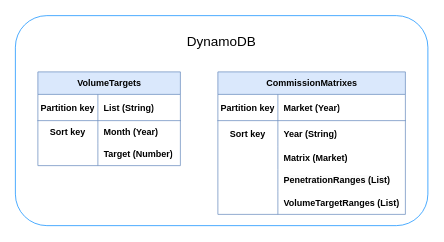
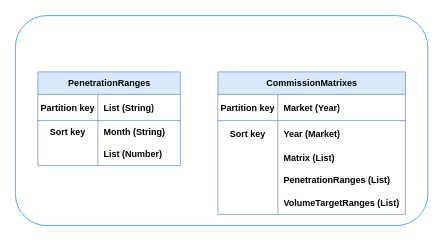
(222, 42) -> none
(110, 83) -> (110, 83)
(133, 132) -> (137, 132)
(314, 134) -> (315, 134)
(141, 154) -> (134, 154)
(319, 158) -> (313, 158)
